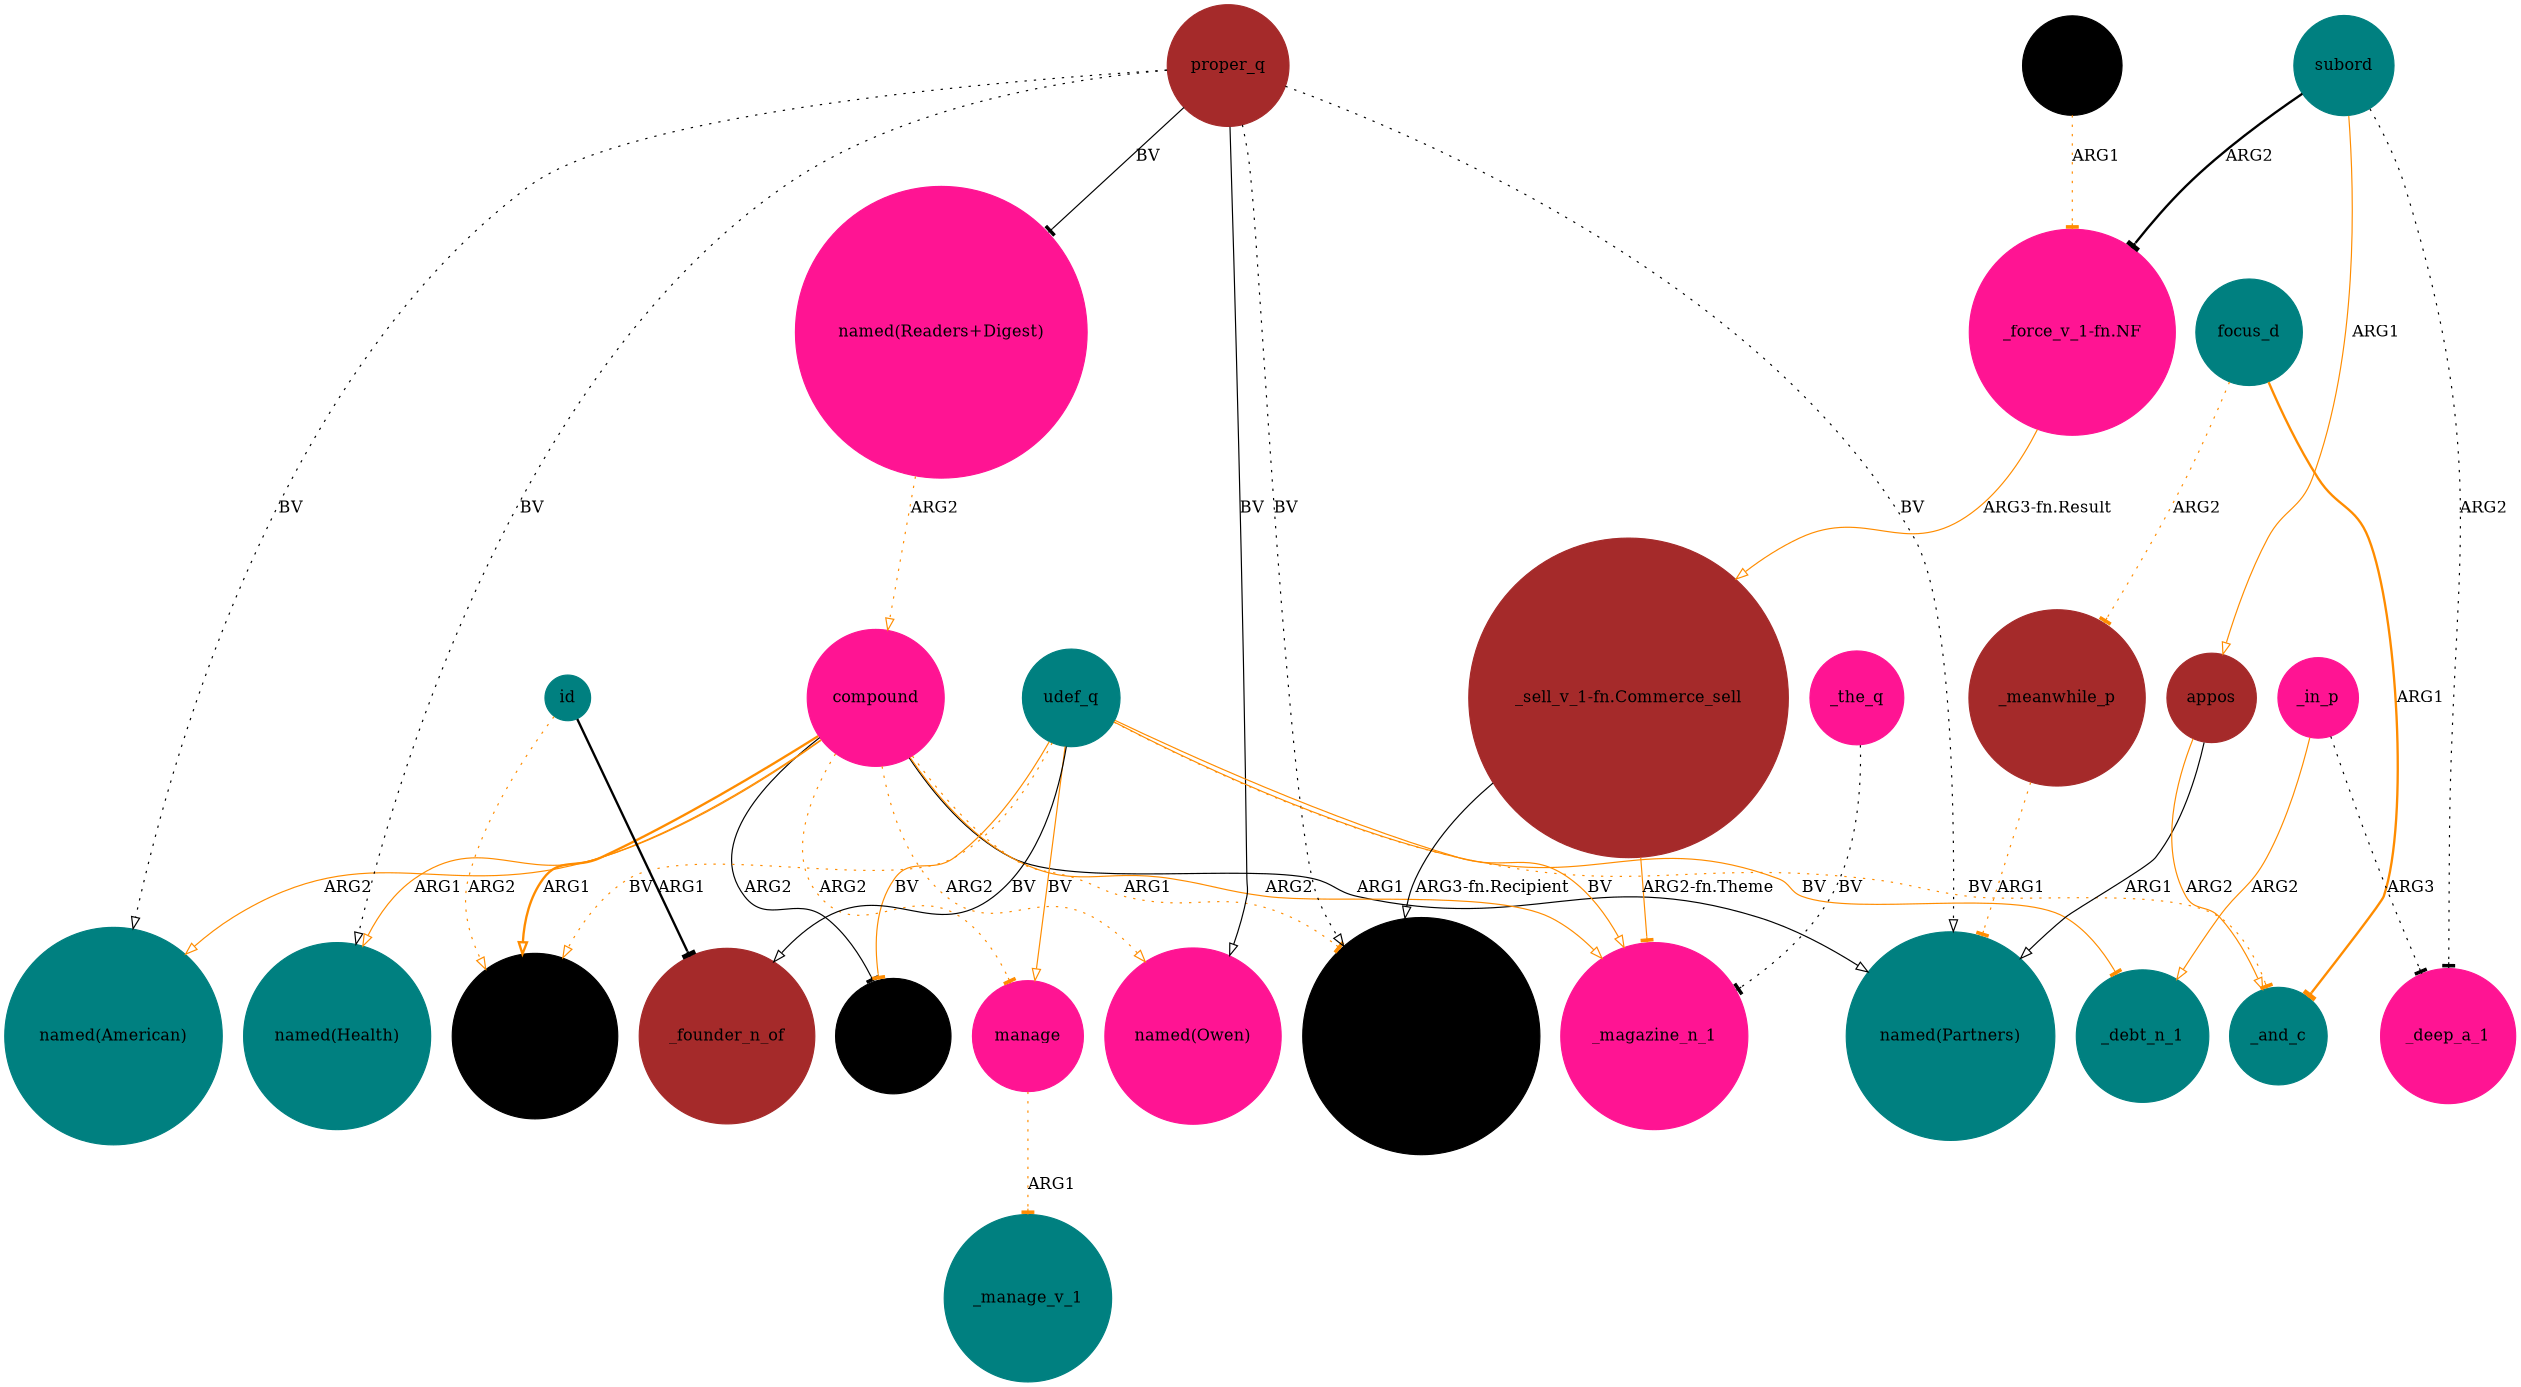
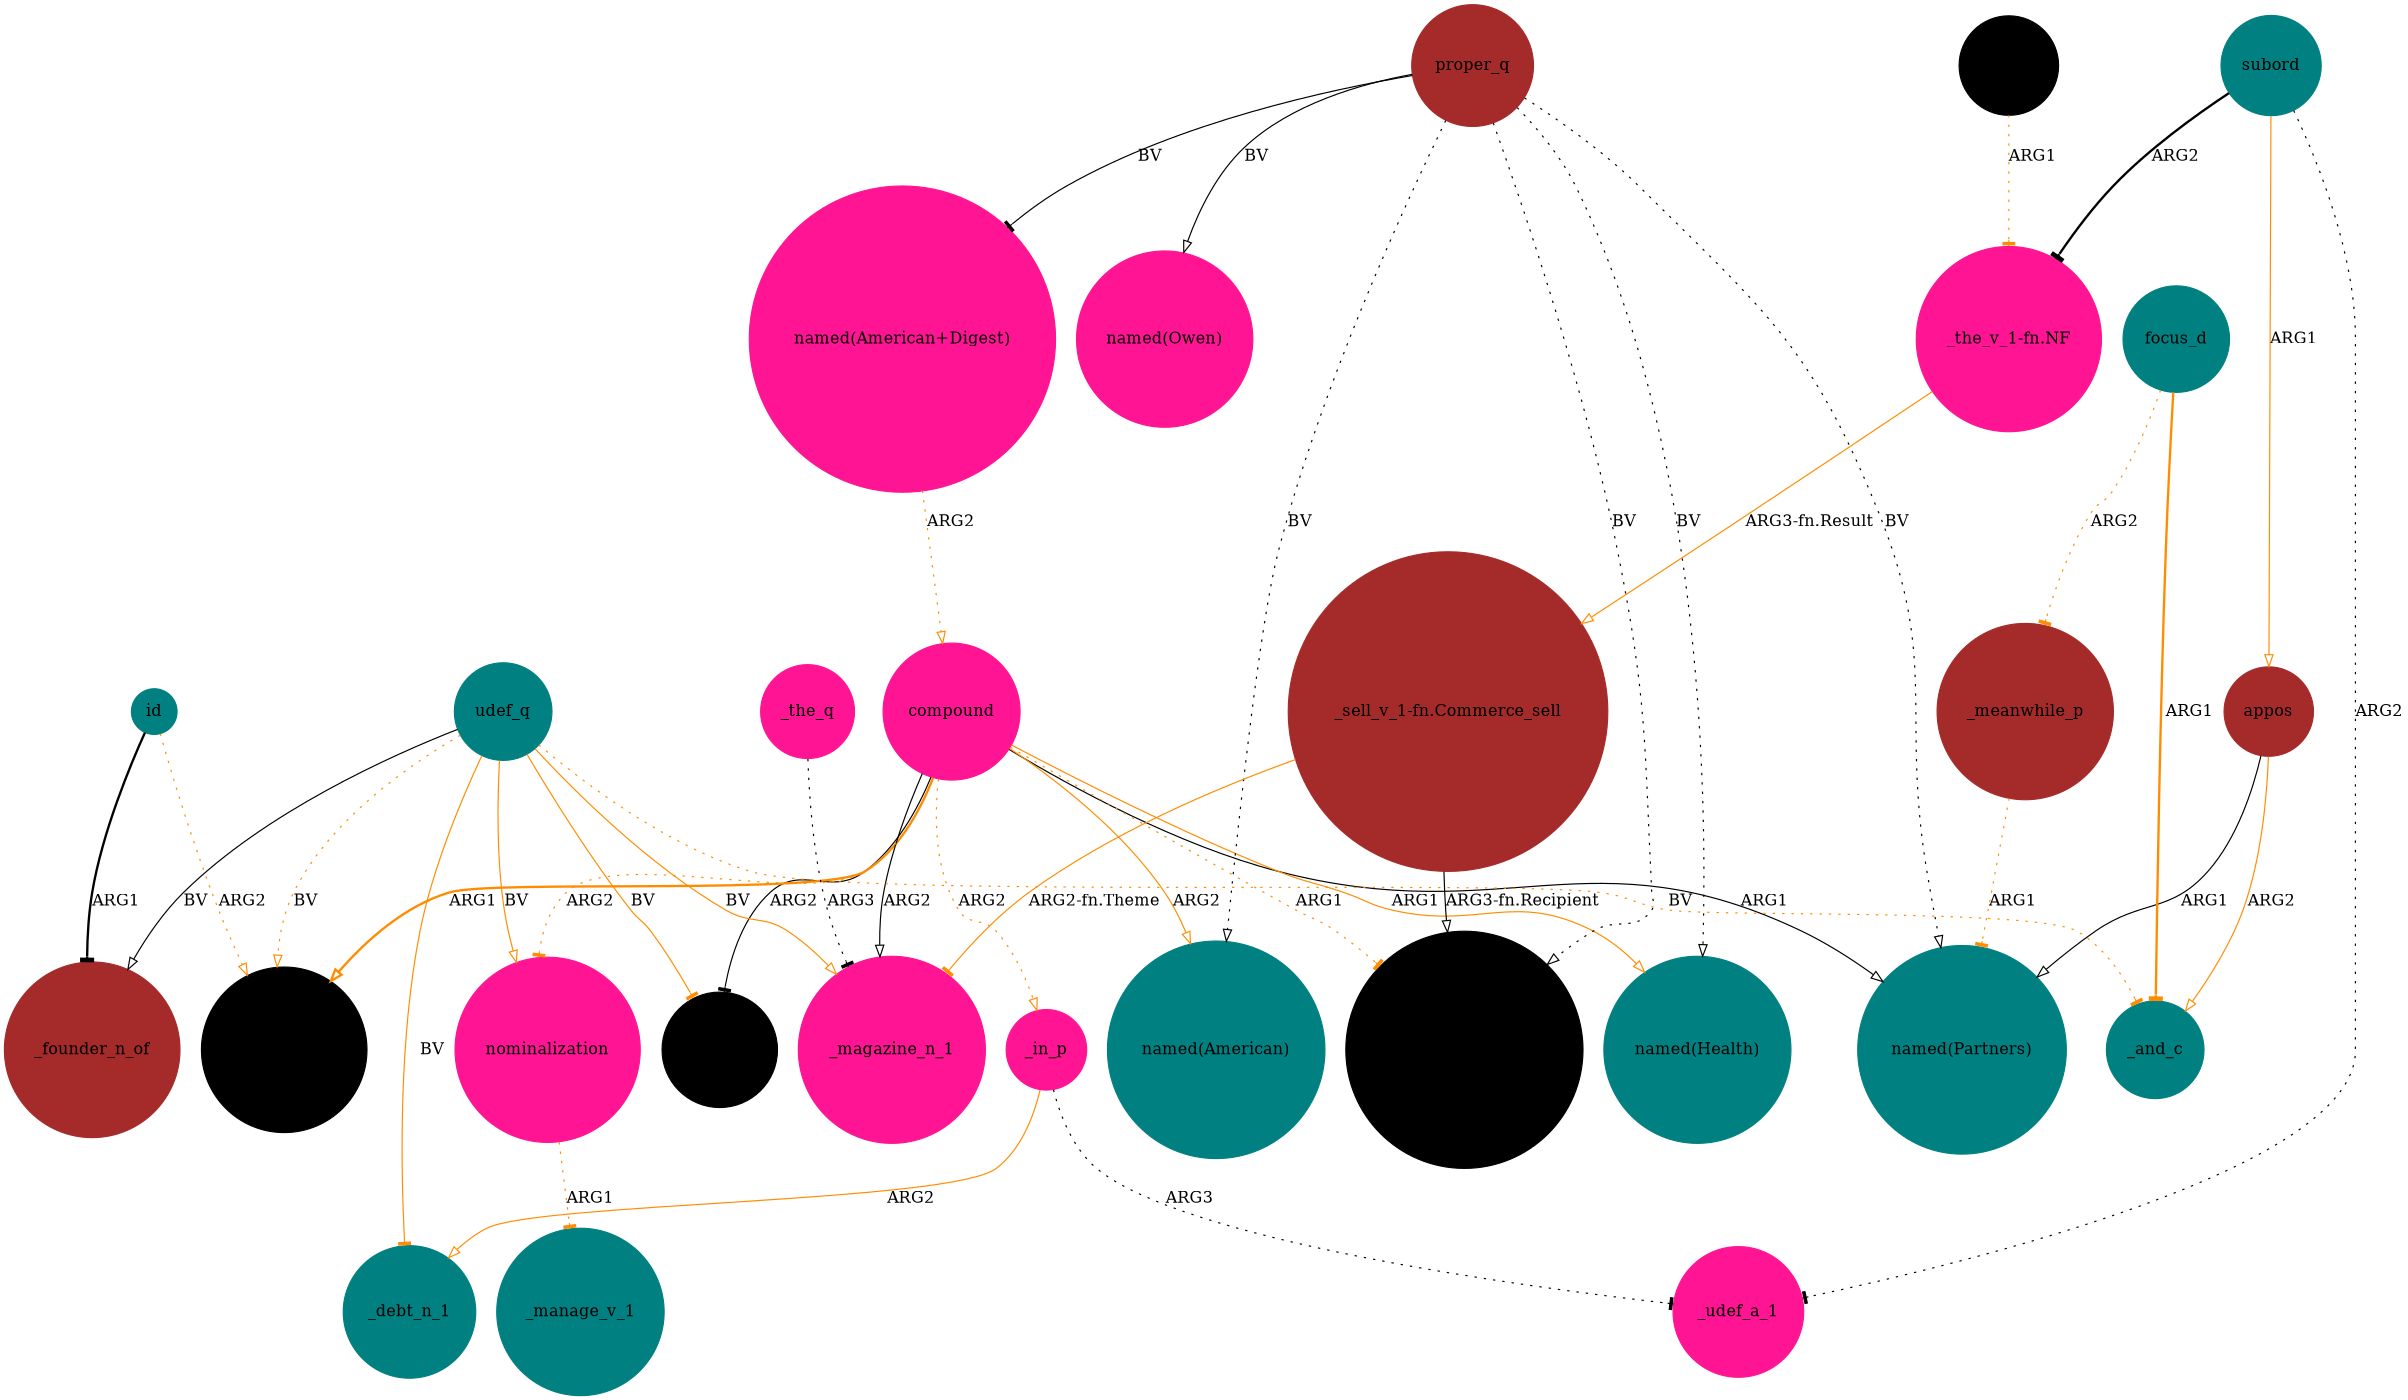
(941, 332) -> (902, 339)
(2072, 332) -> (2009, 339)
(1850, 888) -> (851, 901)
(1235, 891) -> (891, 861)
(982, 913) -> (956, 904)
(1028, 1036) -> (548, 1050)
(2448, 1036) -> (1738, 1312)
